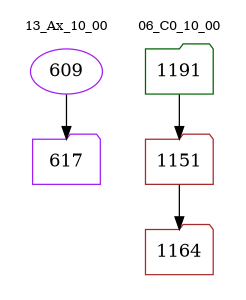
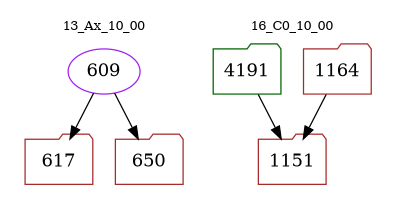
(179, 27) -> (292, 27)
(179, 71) -> (247, 71)
(66, 162) -> (59, 162)
none -> (149, 162)
(179, 201) -> (318, 111)
